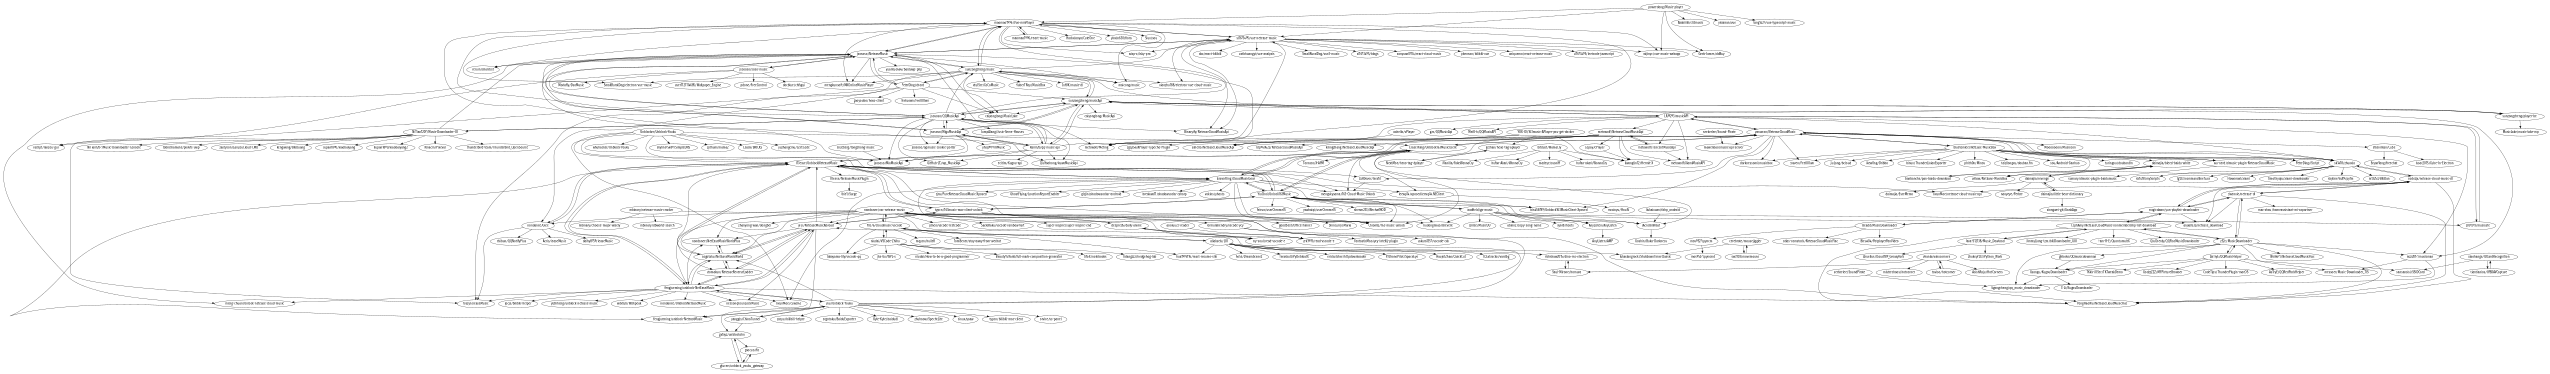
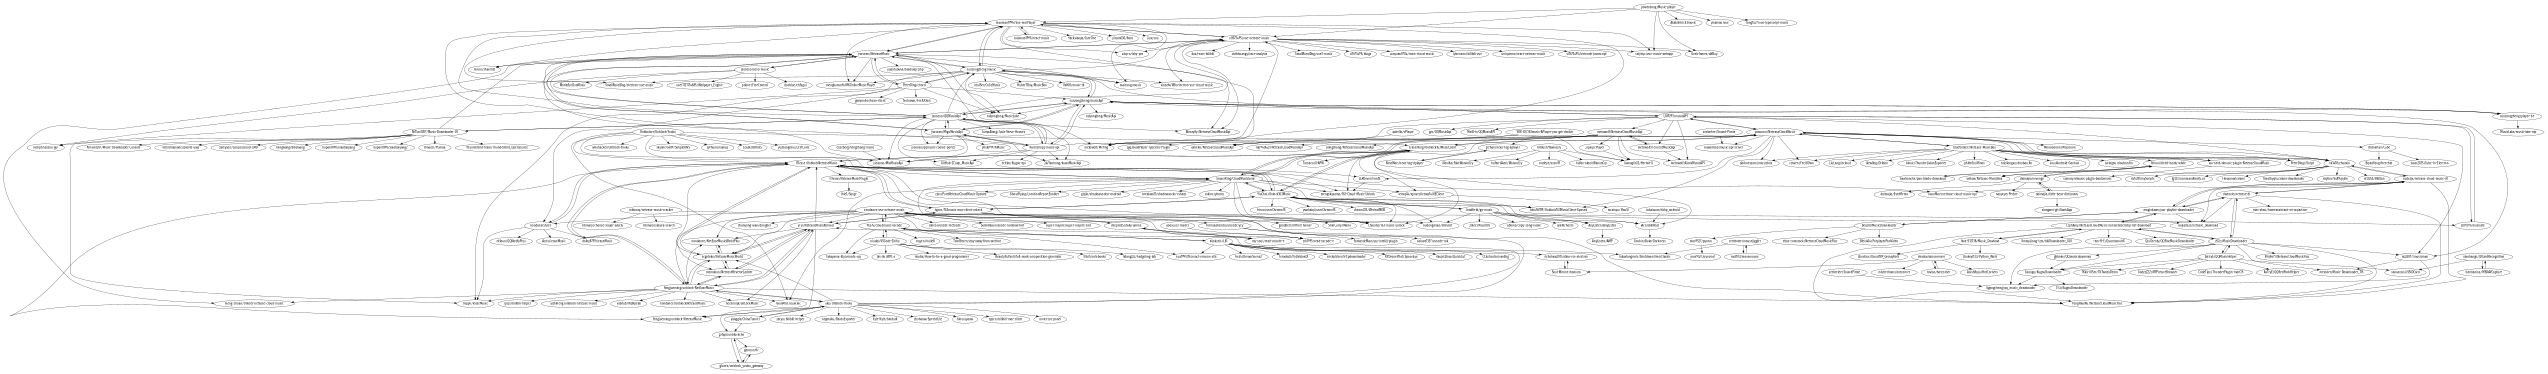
(2171, 163) -> (2168, 163)
(657, 226) -> (659, 226)
